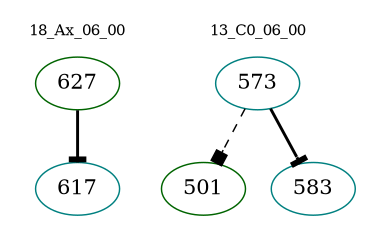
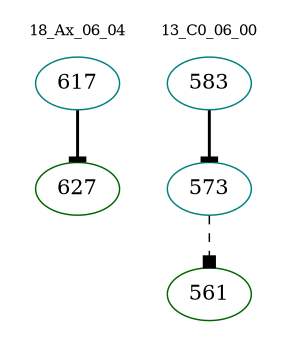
(78, 31) -> (78, 31)
(78, 133) -> (78, 133)
(284, 133) -> (209, 133)
(203, 189) -> (209, 294)
